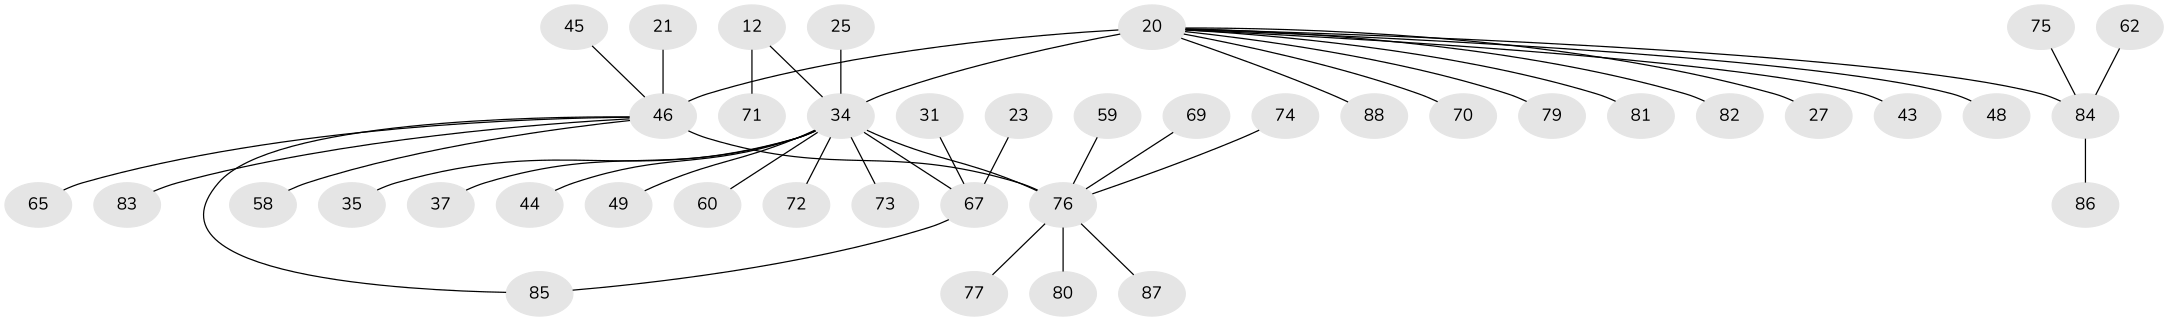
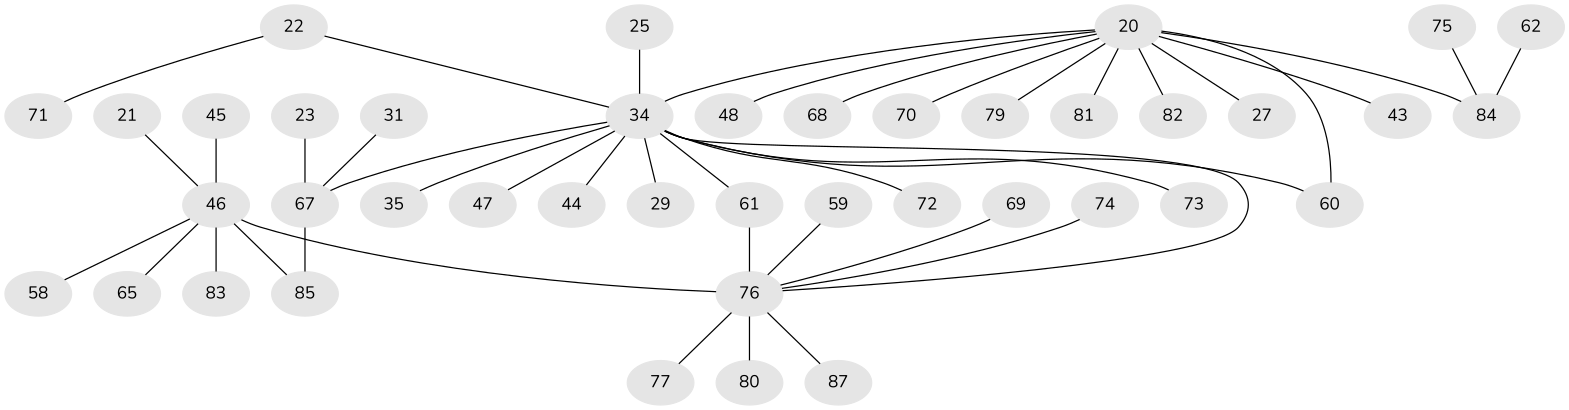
(752, 27) -> (294, 27)
(901, 52) -> (1300, 88)
(1374, 116) -> (817, 116)
(441, 205) -> (483, 205)
(619, 205) -> (661, 205)
none -> (749, 205)
(2085, 205) -> none
